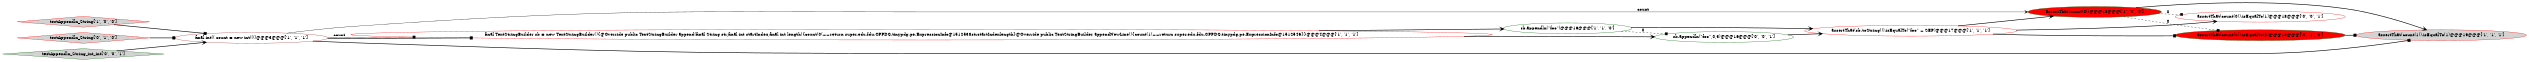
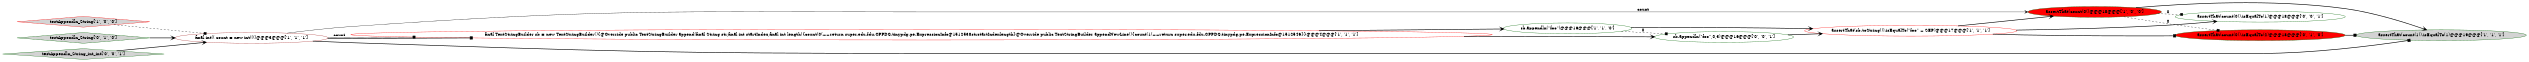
(2260, 17) -> (2260, 17)
(159, 29) -> (159, 29)
(2441, 35) -> (2441, 35)
(83, 38) -> (83, 38)
(161, 38) -> (161, 38)
